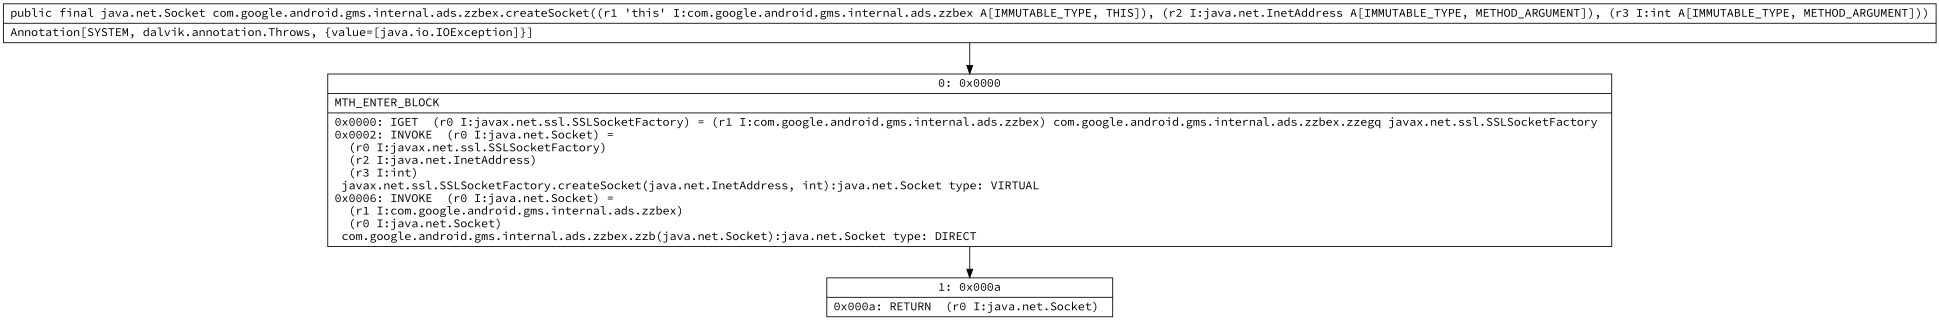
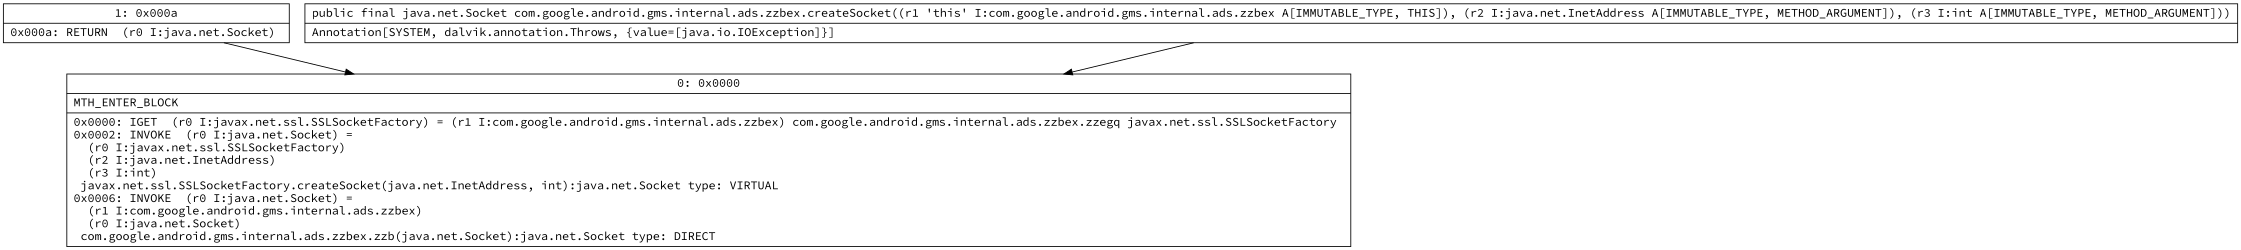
(970, 258) -> (285, 57)
